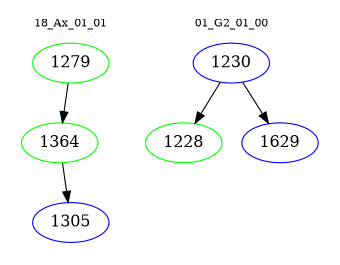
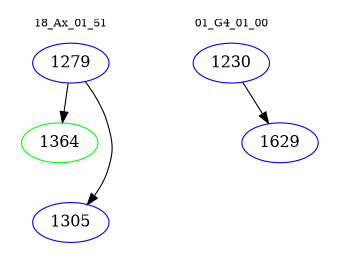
(71, 24) -> (71, 24)
(232, 24) -> (232, 24)
(71, 63) -> (71, 63)
(184, 143) -> none
(65, 177) -> (111, 138)
